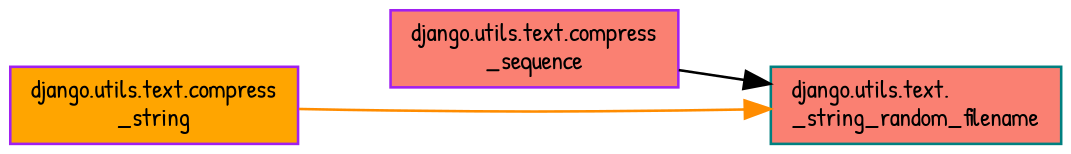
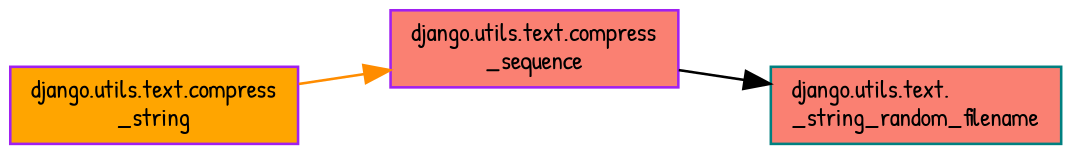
(522, 112) -> (332, 79)
